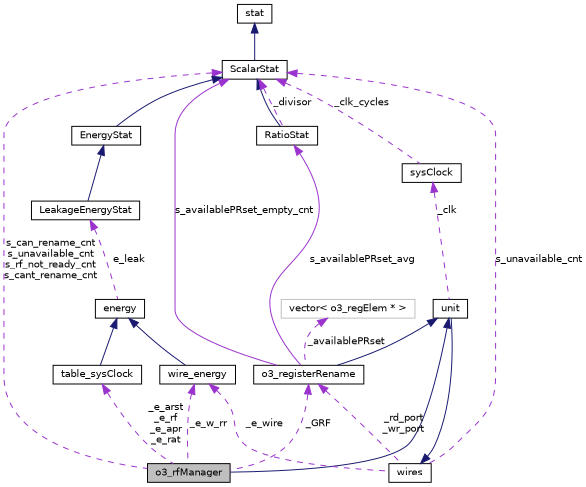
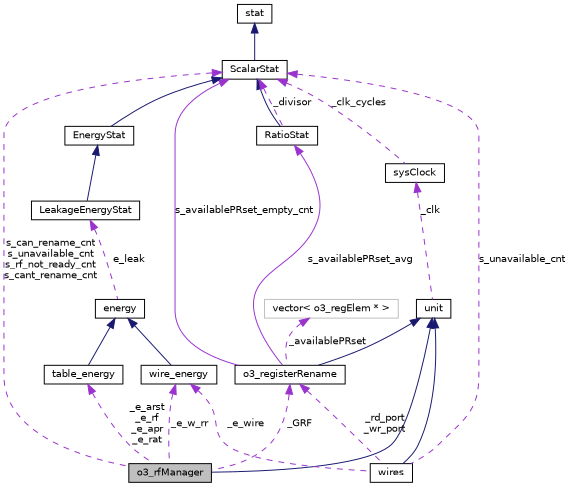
(97, 375) -> (84, 375)
(450, 389) -> (432, 400)
